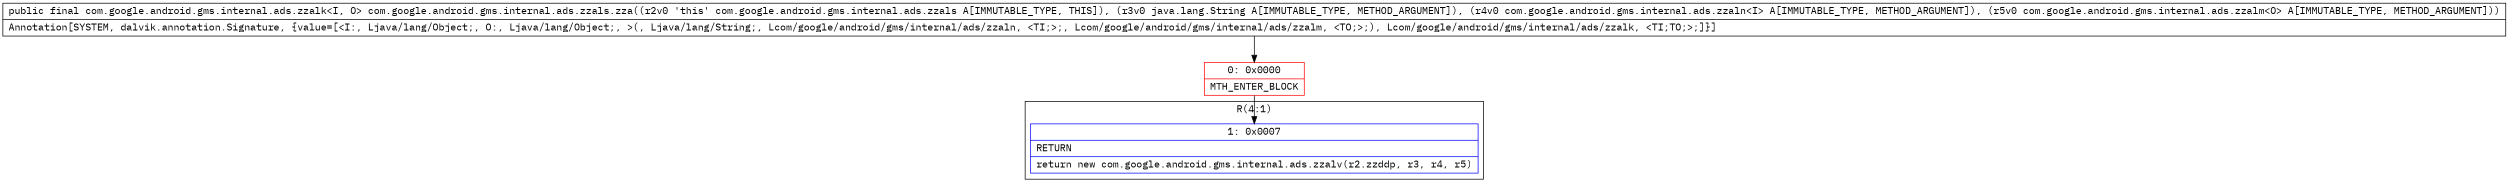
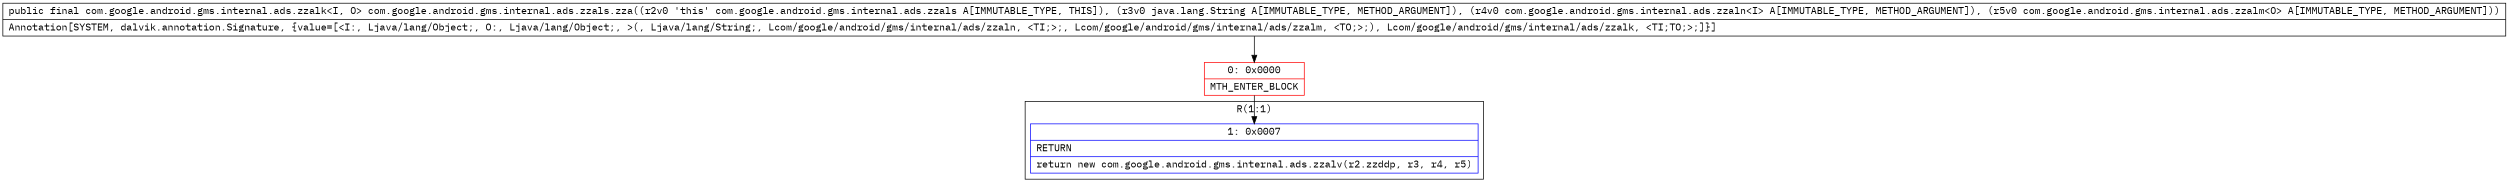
(1254, 110) -> (1254, 110)
